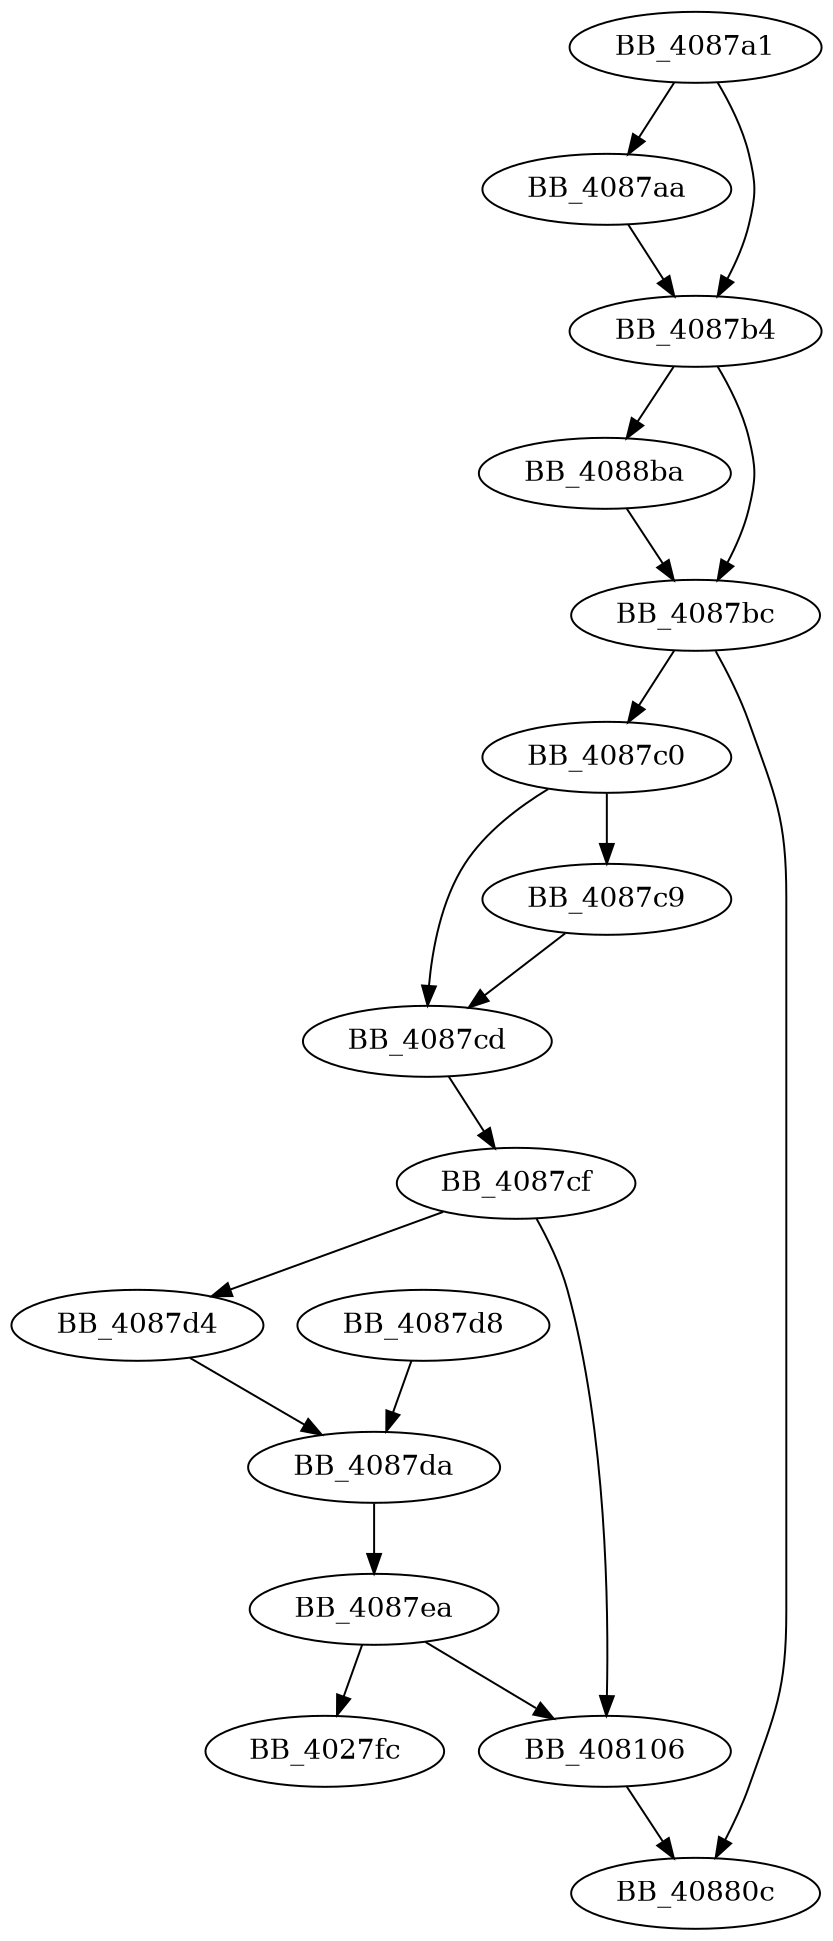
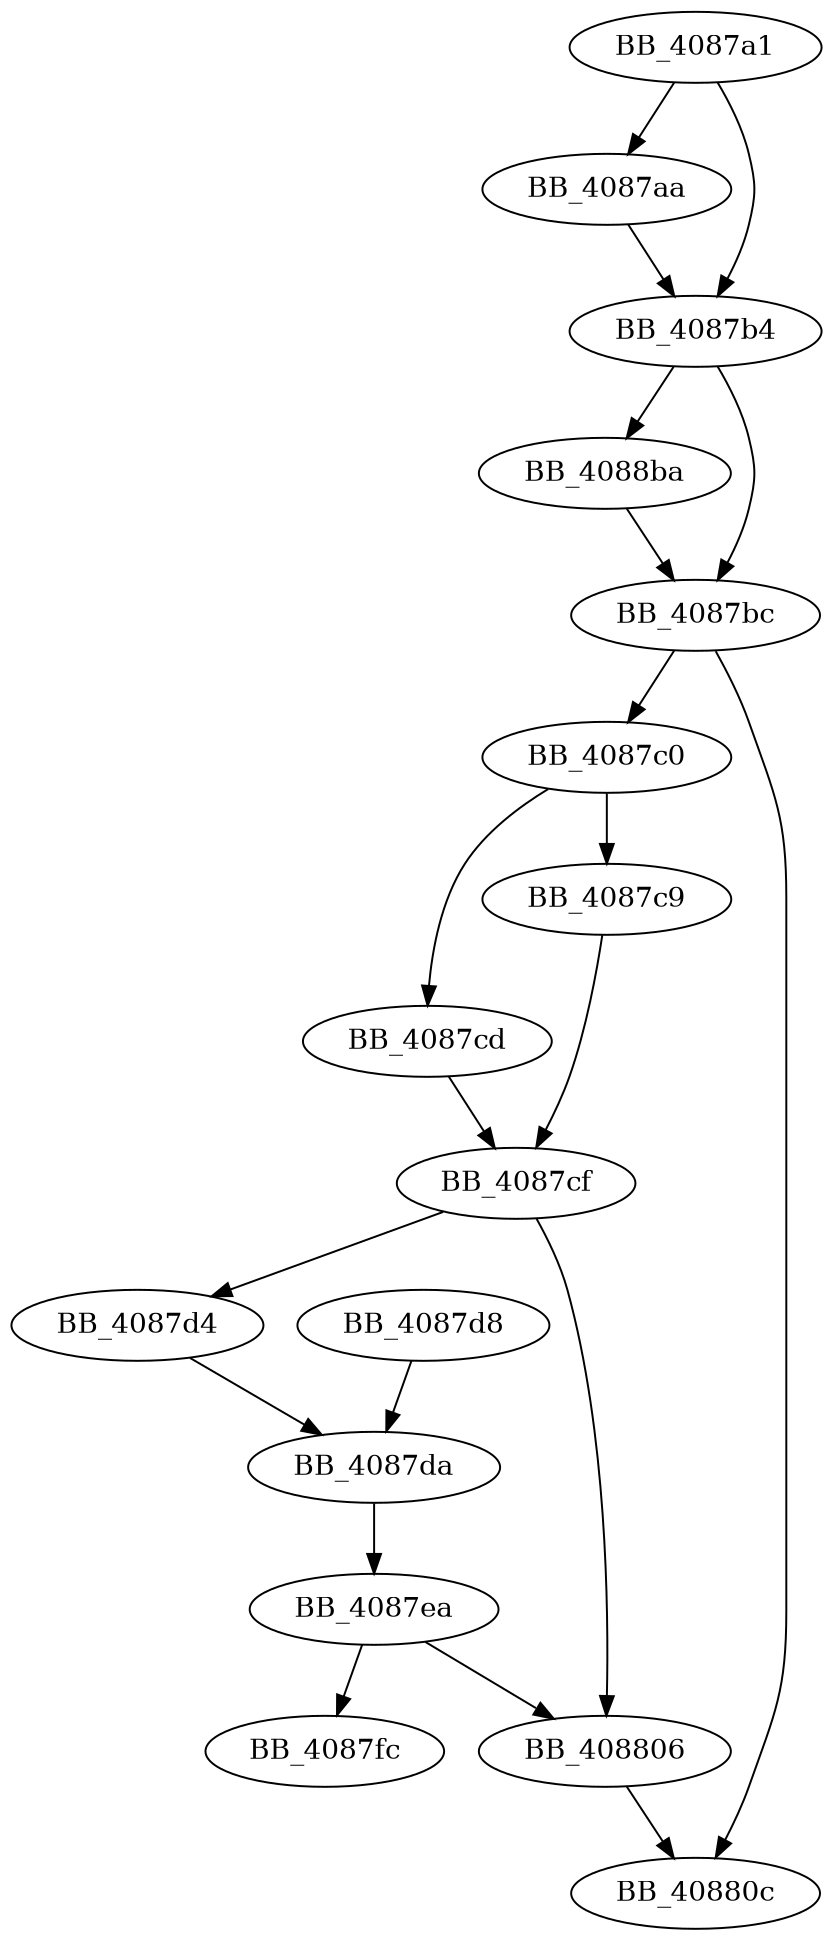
(525, 964) -> (582, 1035)
(325, 1751) -> (325, 1751)
(605, 1751) -> (605, 1751)
